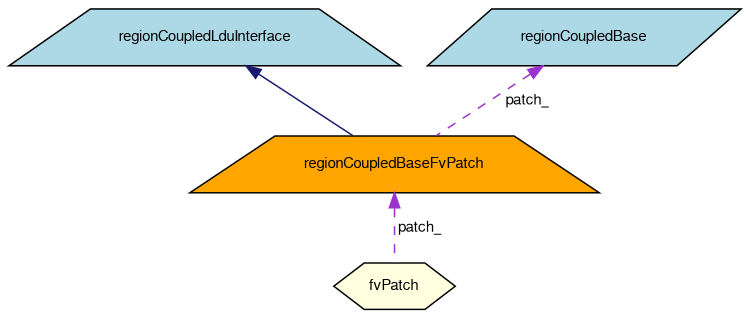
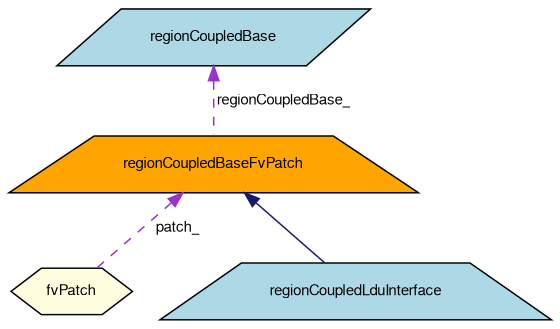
(526, 101) -> (282, 101)
(306, 105) -> (290, 233)
